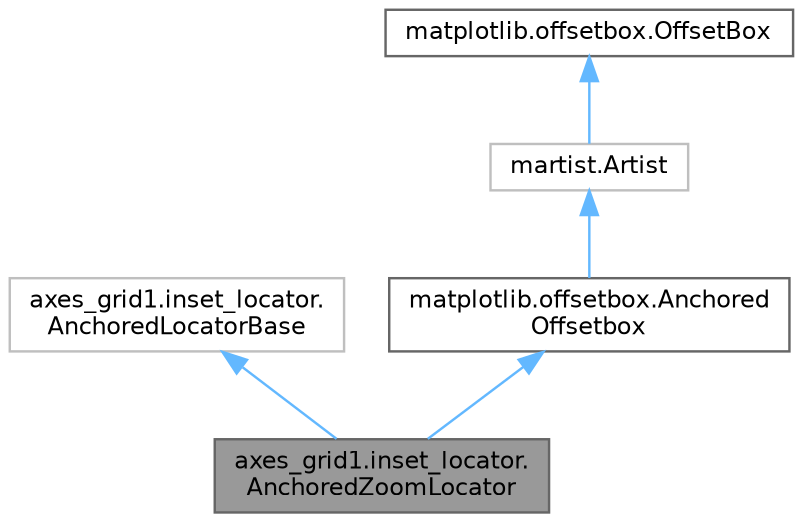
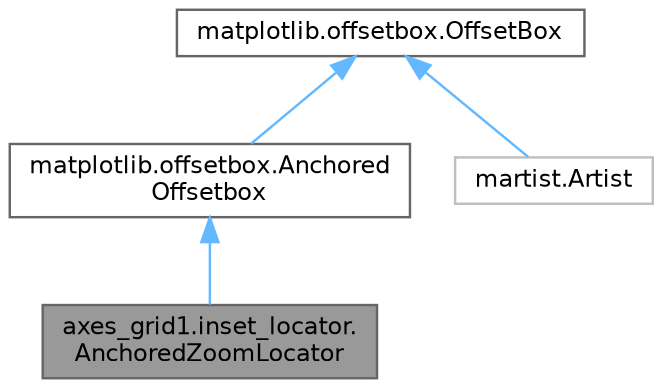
(589, 247) -> (294, 108)
(177, 315) -> none
